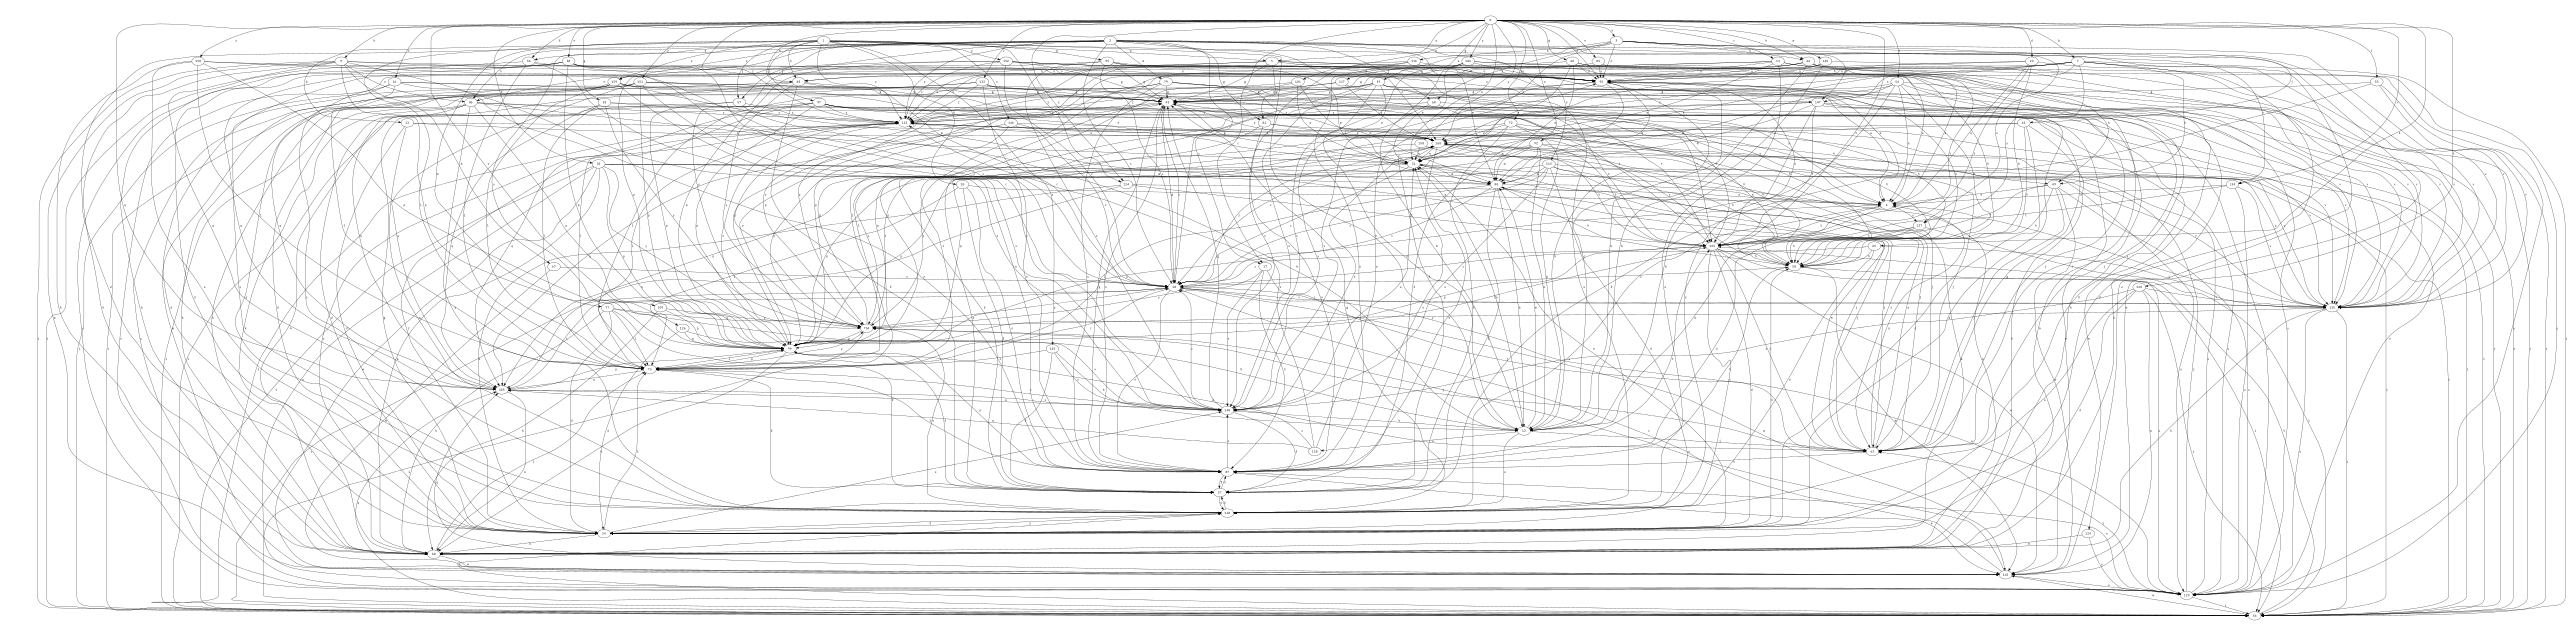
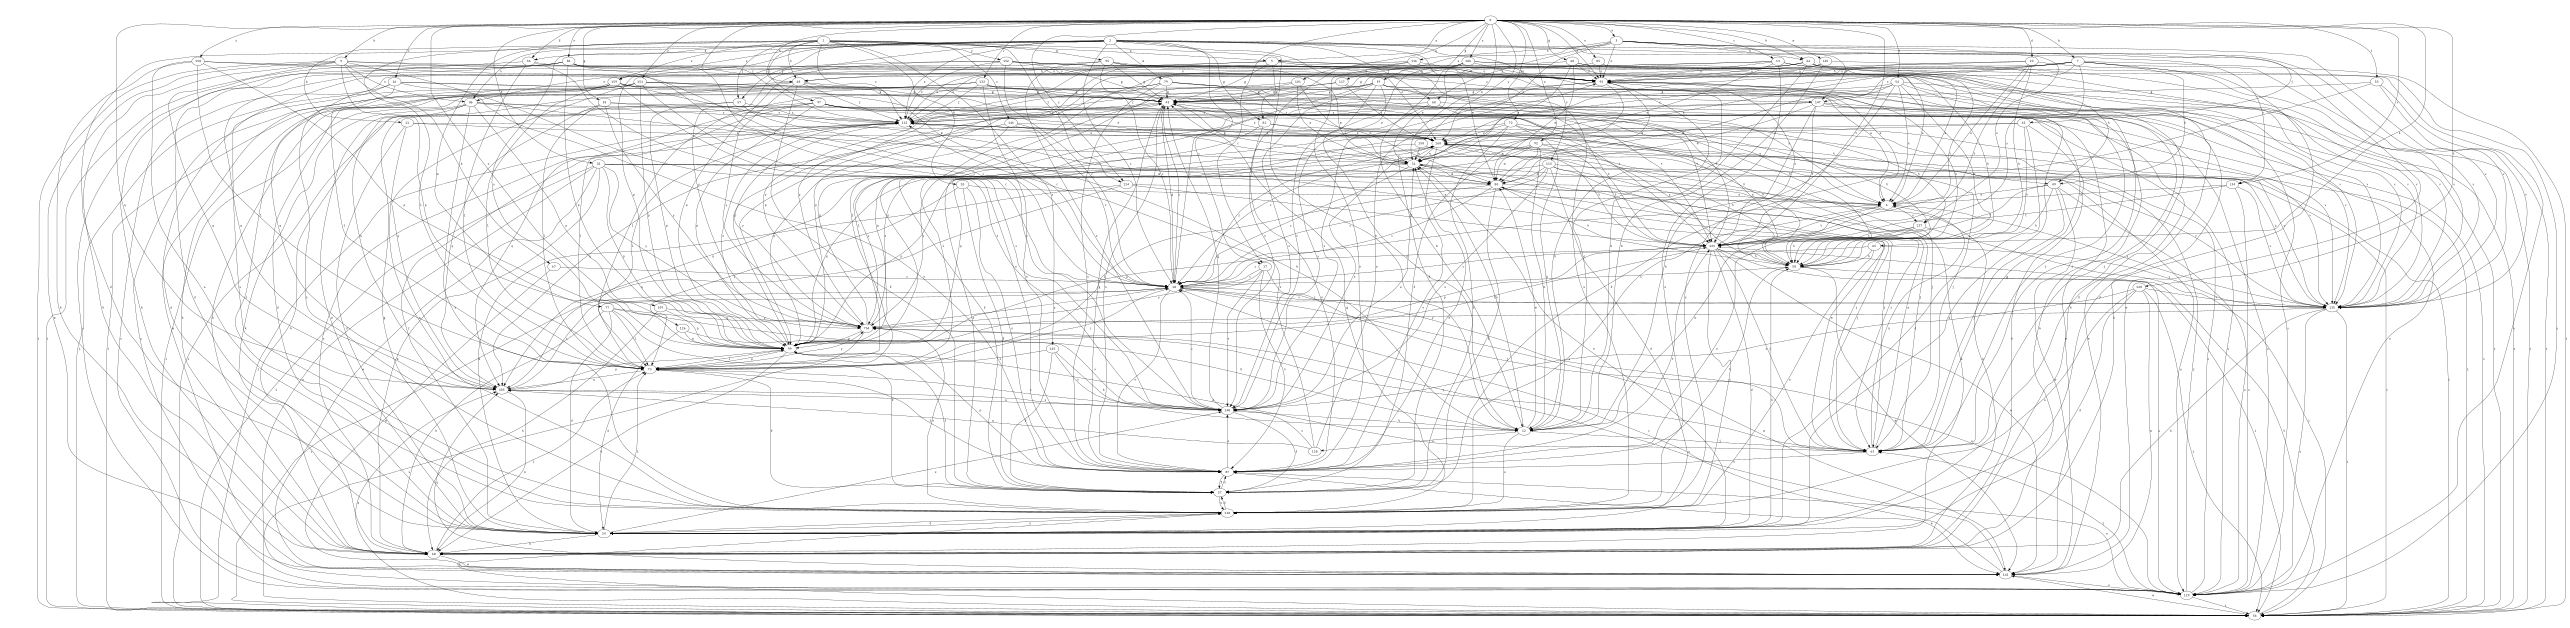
(852, 116) -> (850, 103)
none -> (1221, 282)
(1518, 306) -> none
(2088, 534) -> none
